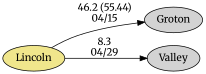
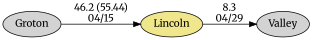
(93, 31) -> (97, 24)
